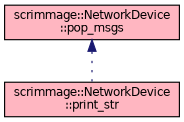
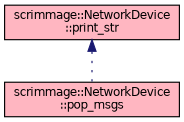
(92, 67) -> (92, 67)
